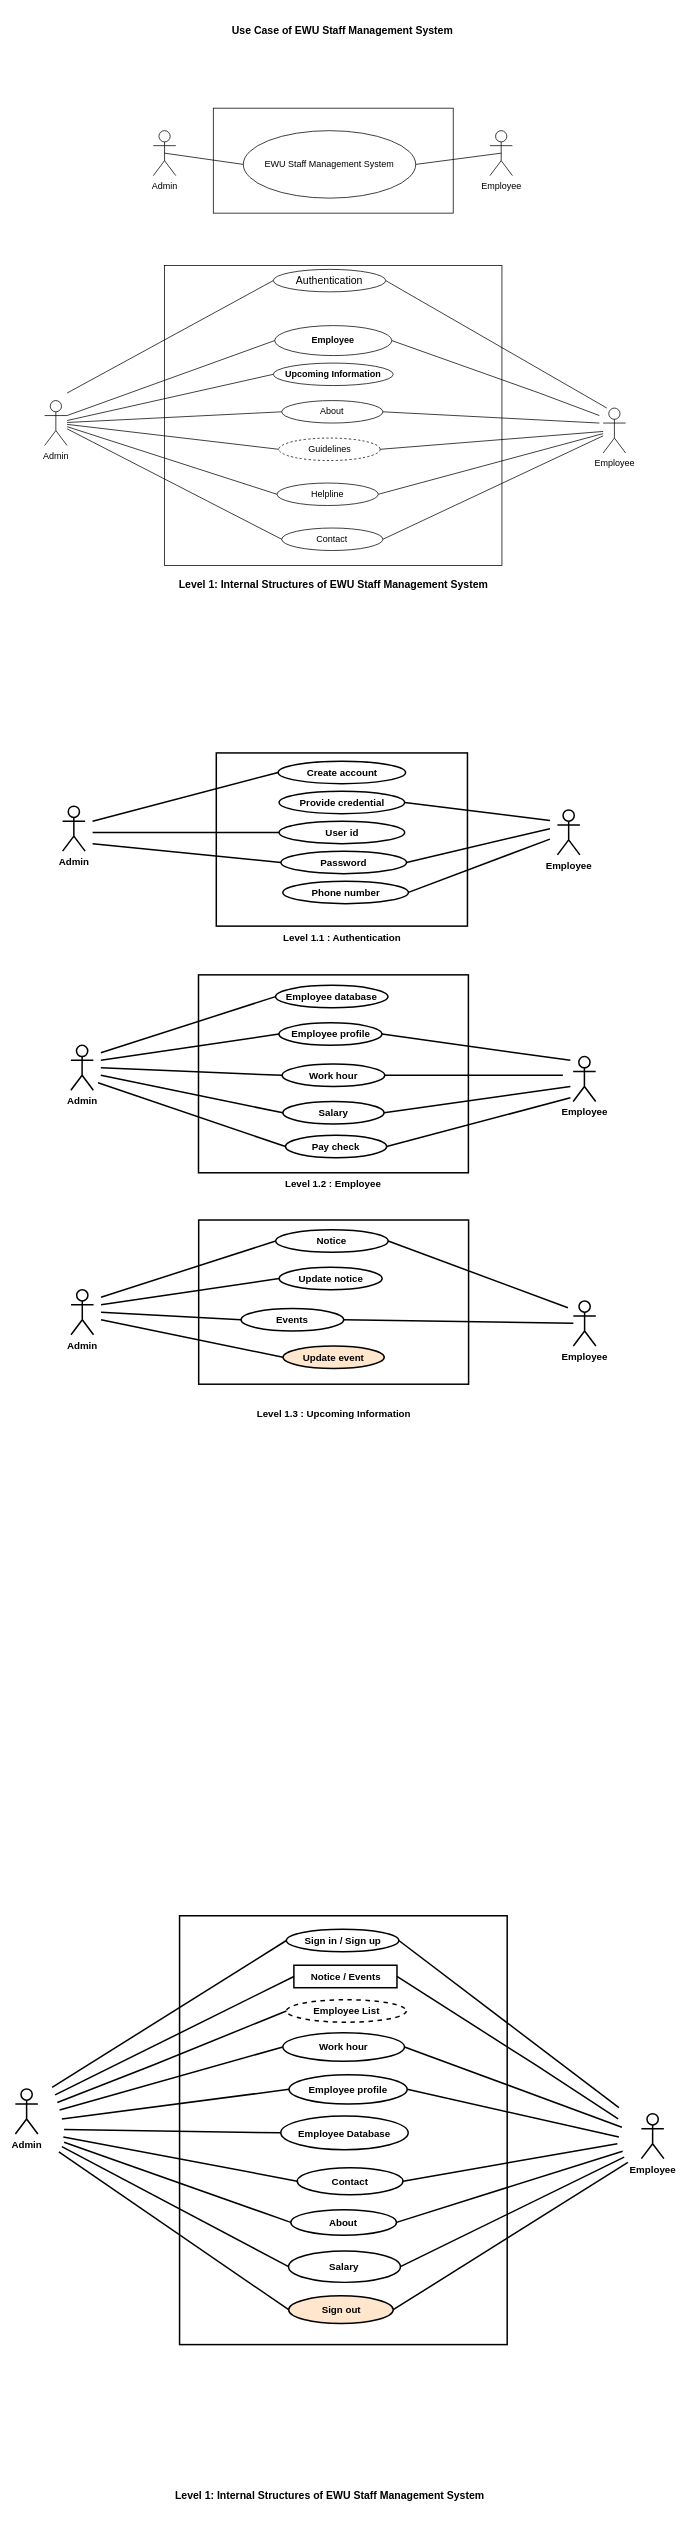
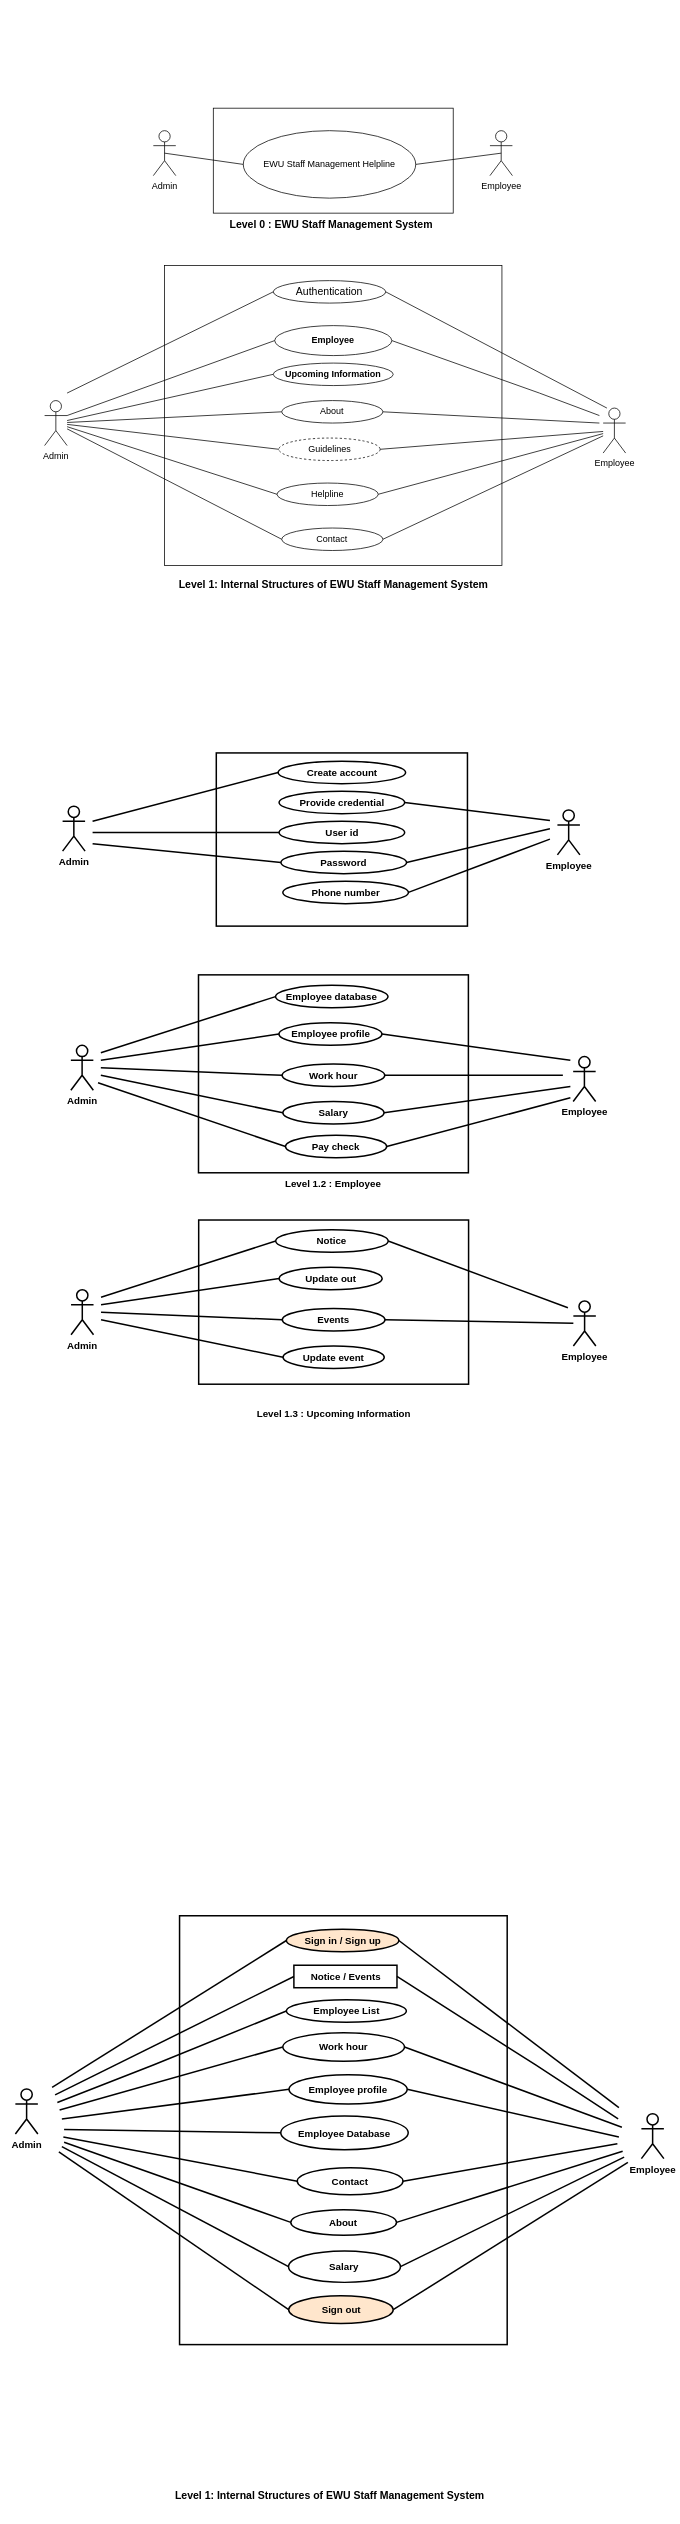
(343, 30) -> none
(330, 164) -> (330, 164)
none -> (331, 224)
(330, 280) -> (330, 291)
(342, 937) -> none
(331, 1278) -> (331, 1278)
(293, 1320) -> (334, 1320)
(334, 1357) -> (334, 1357)
(343, 1941) -> (343, 1941)
(347, 2011) -> (347, 2011)
